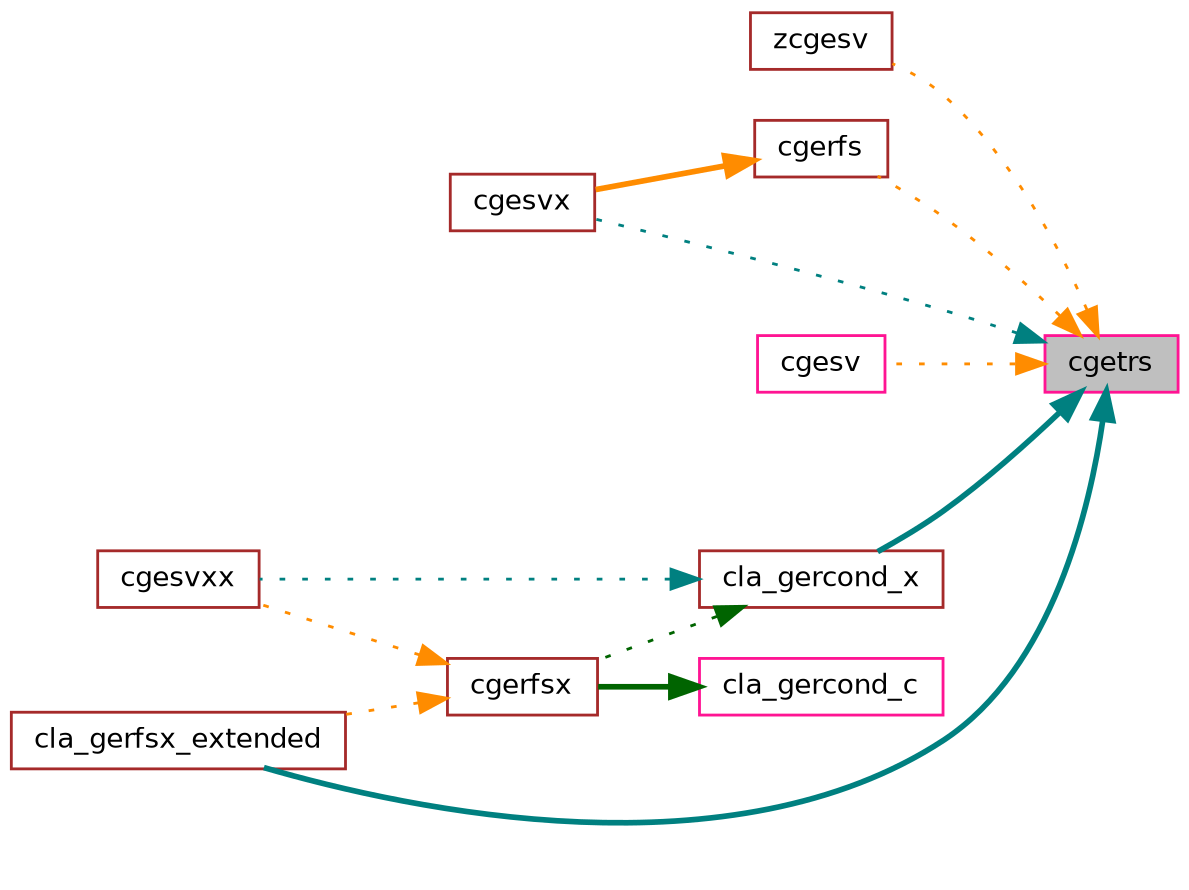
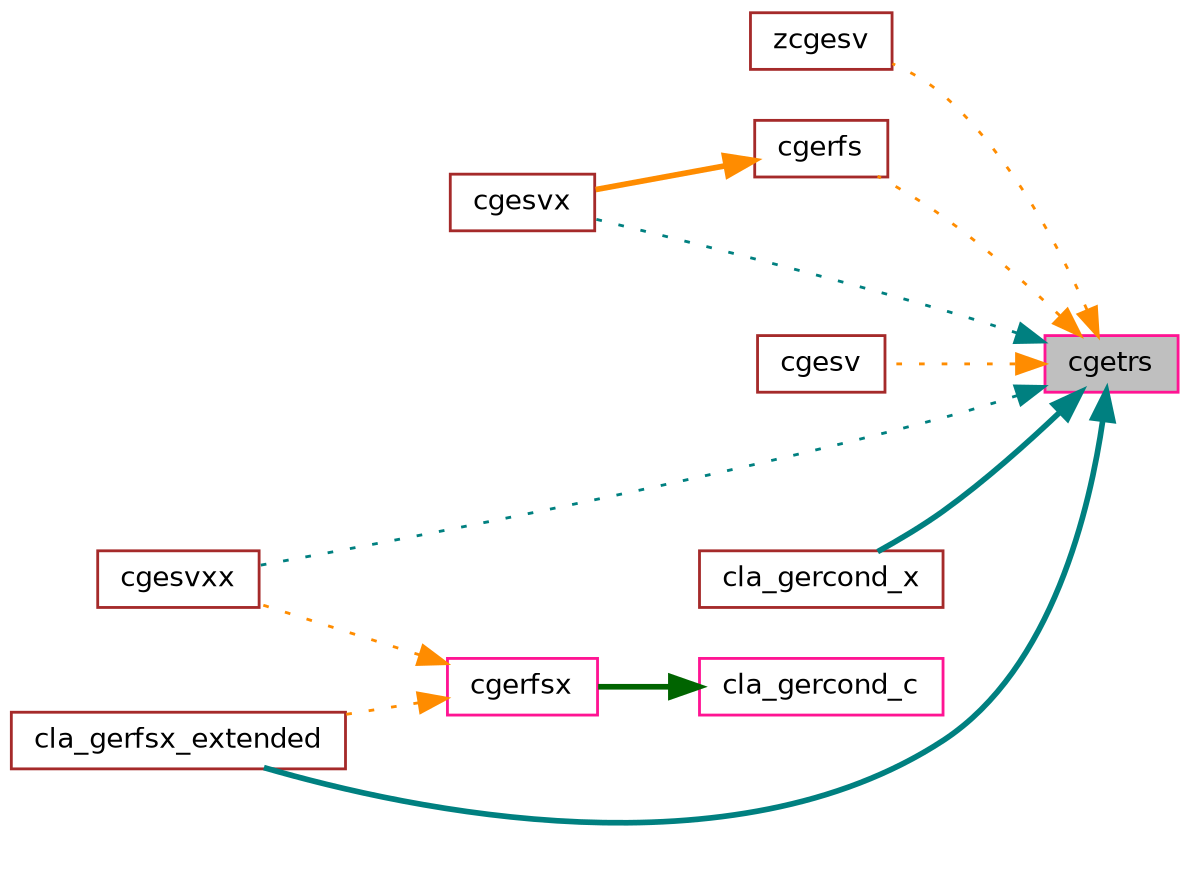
(821, 364) -> (821, 364)
(465, 579) -> (641, 490)
(658, 638) -> none
(522, 687) -> (522, 687)
